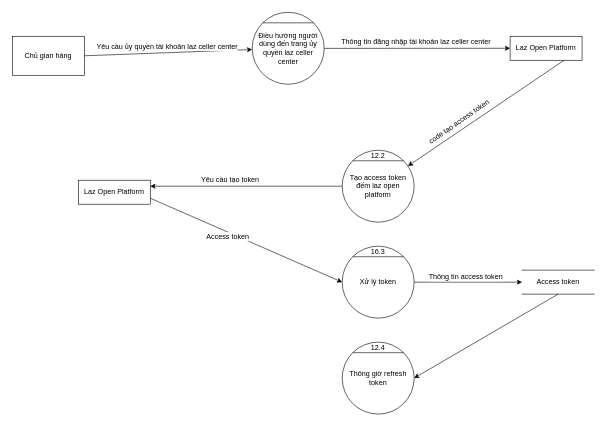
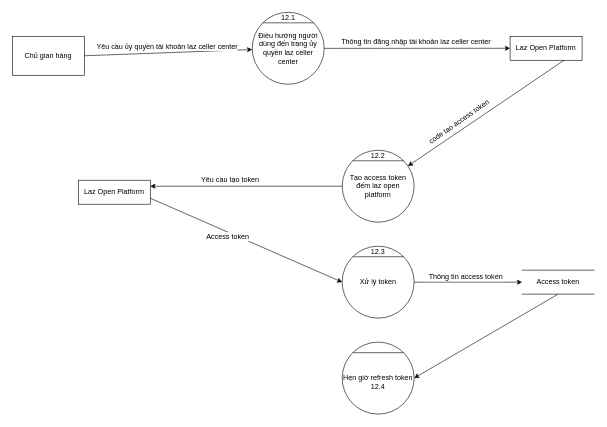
none -> (288, 18)
(378, 252) -> (378, 252)
(378, 348) -> (378, 387)
(378, 378) -> (378, 378)
